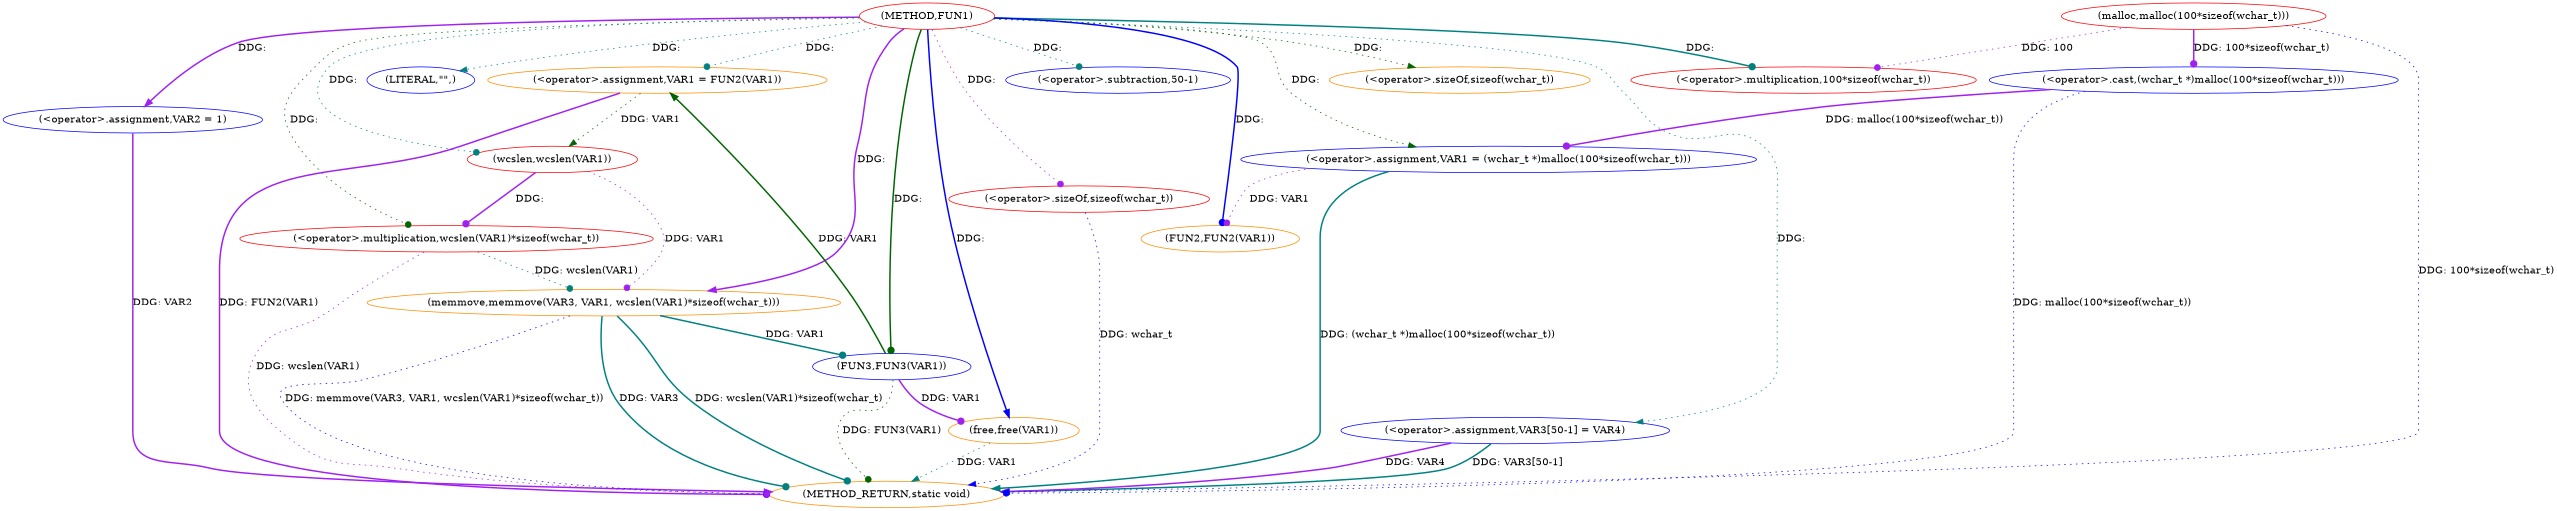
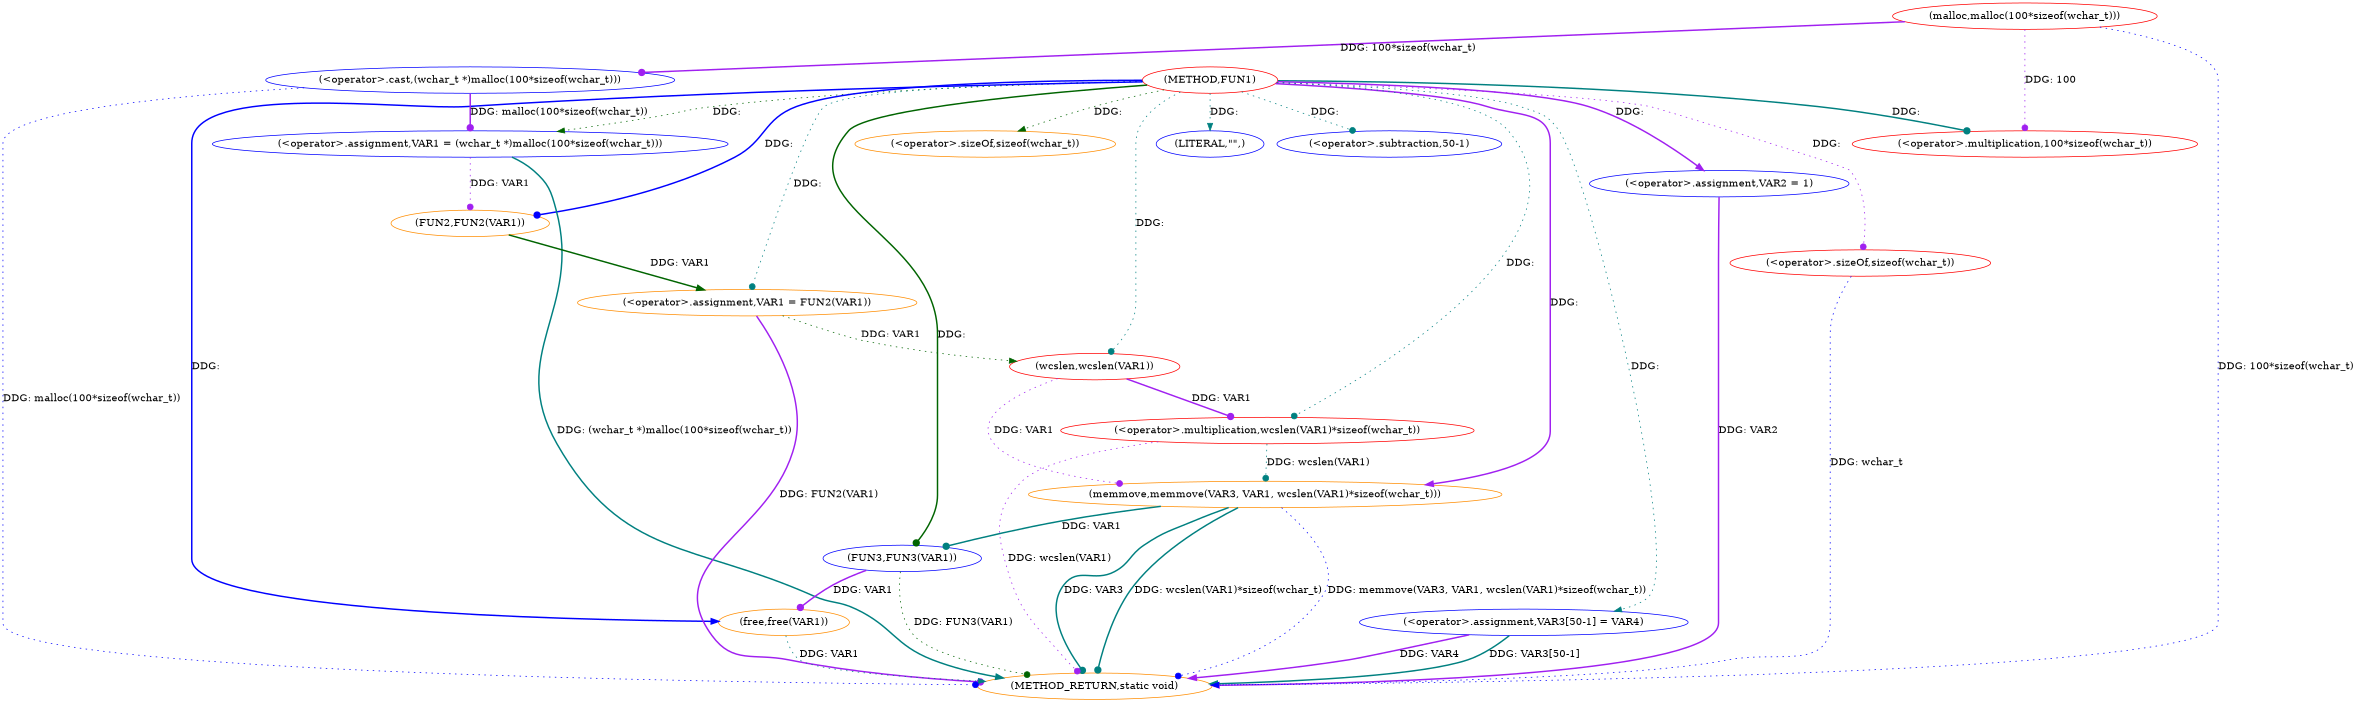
(450, 32) -> (1526, 205)
(531, 199) -> (1222, 399)
(790, 219) -> (603, 261)
